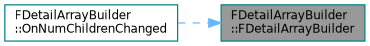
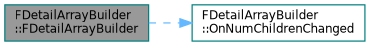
(193, 23) -> (164, 23)
